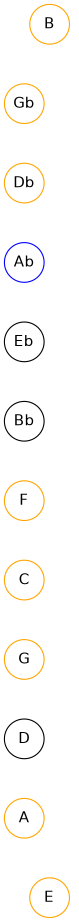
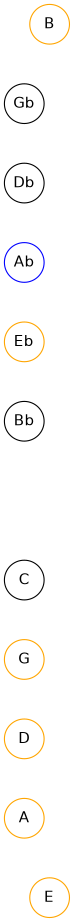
(24, 104) -> (24, 104)
(24, 183) -> (24, 183)
(24, 342) -> (24, 342)
(24, 501) -> none
(24, 580) -> (24, 580)
(24, 739) -> (24, 739)
